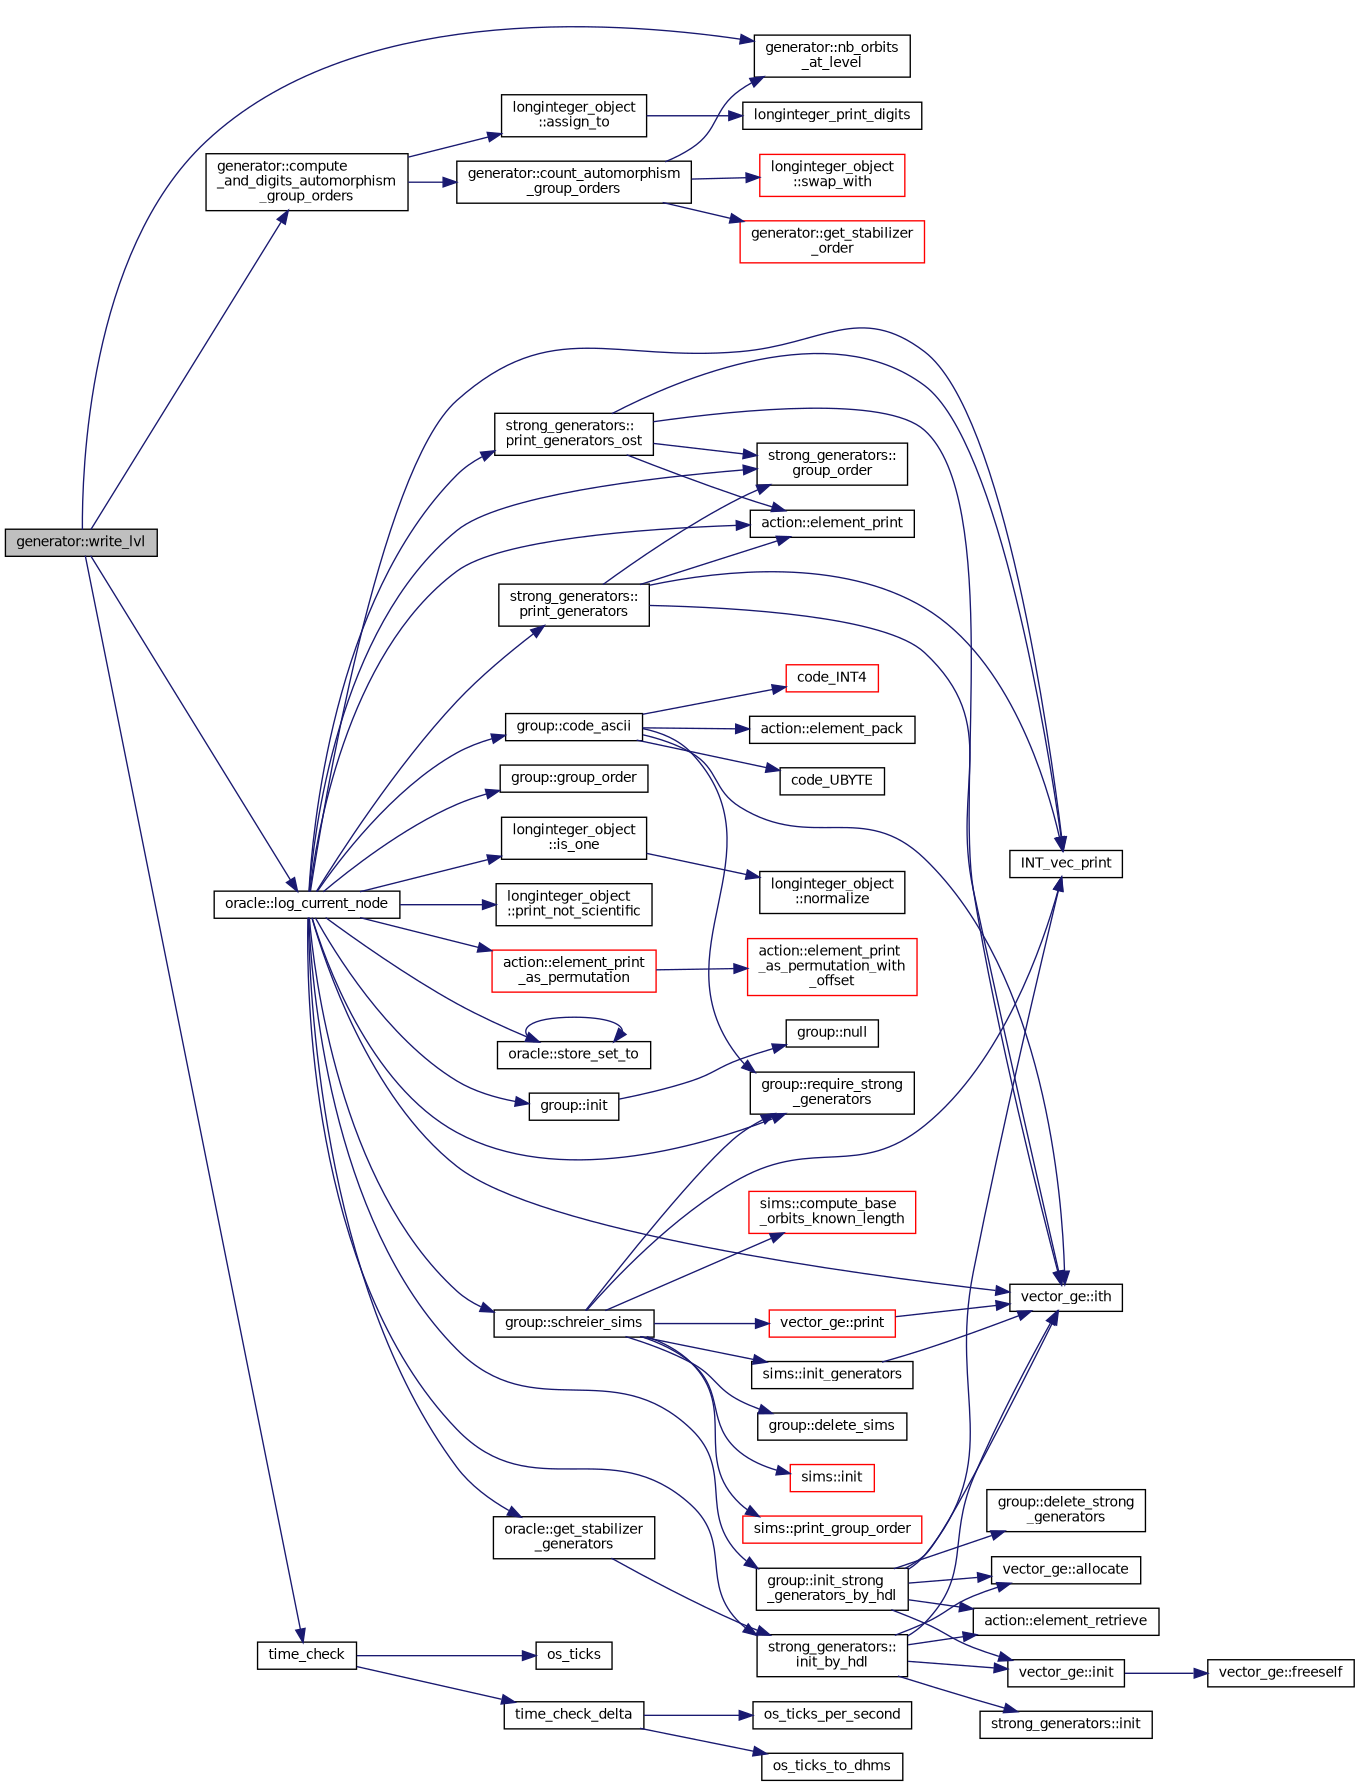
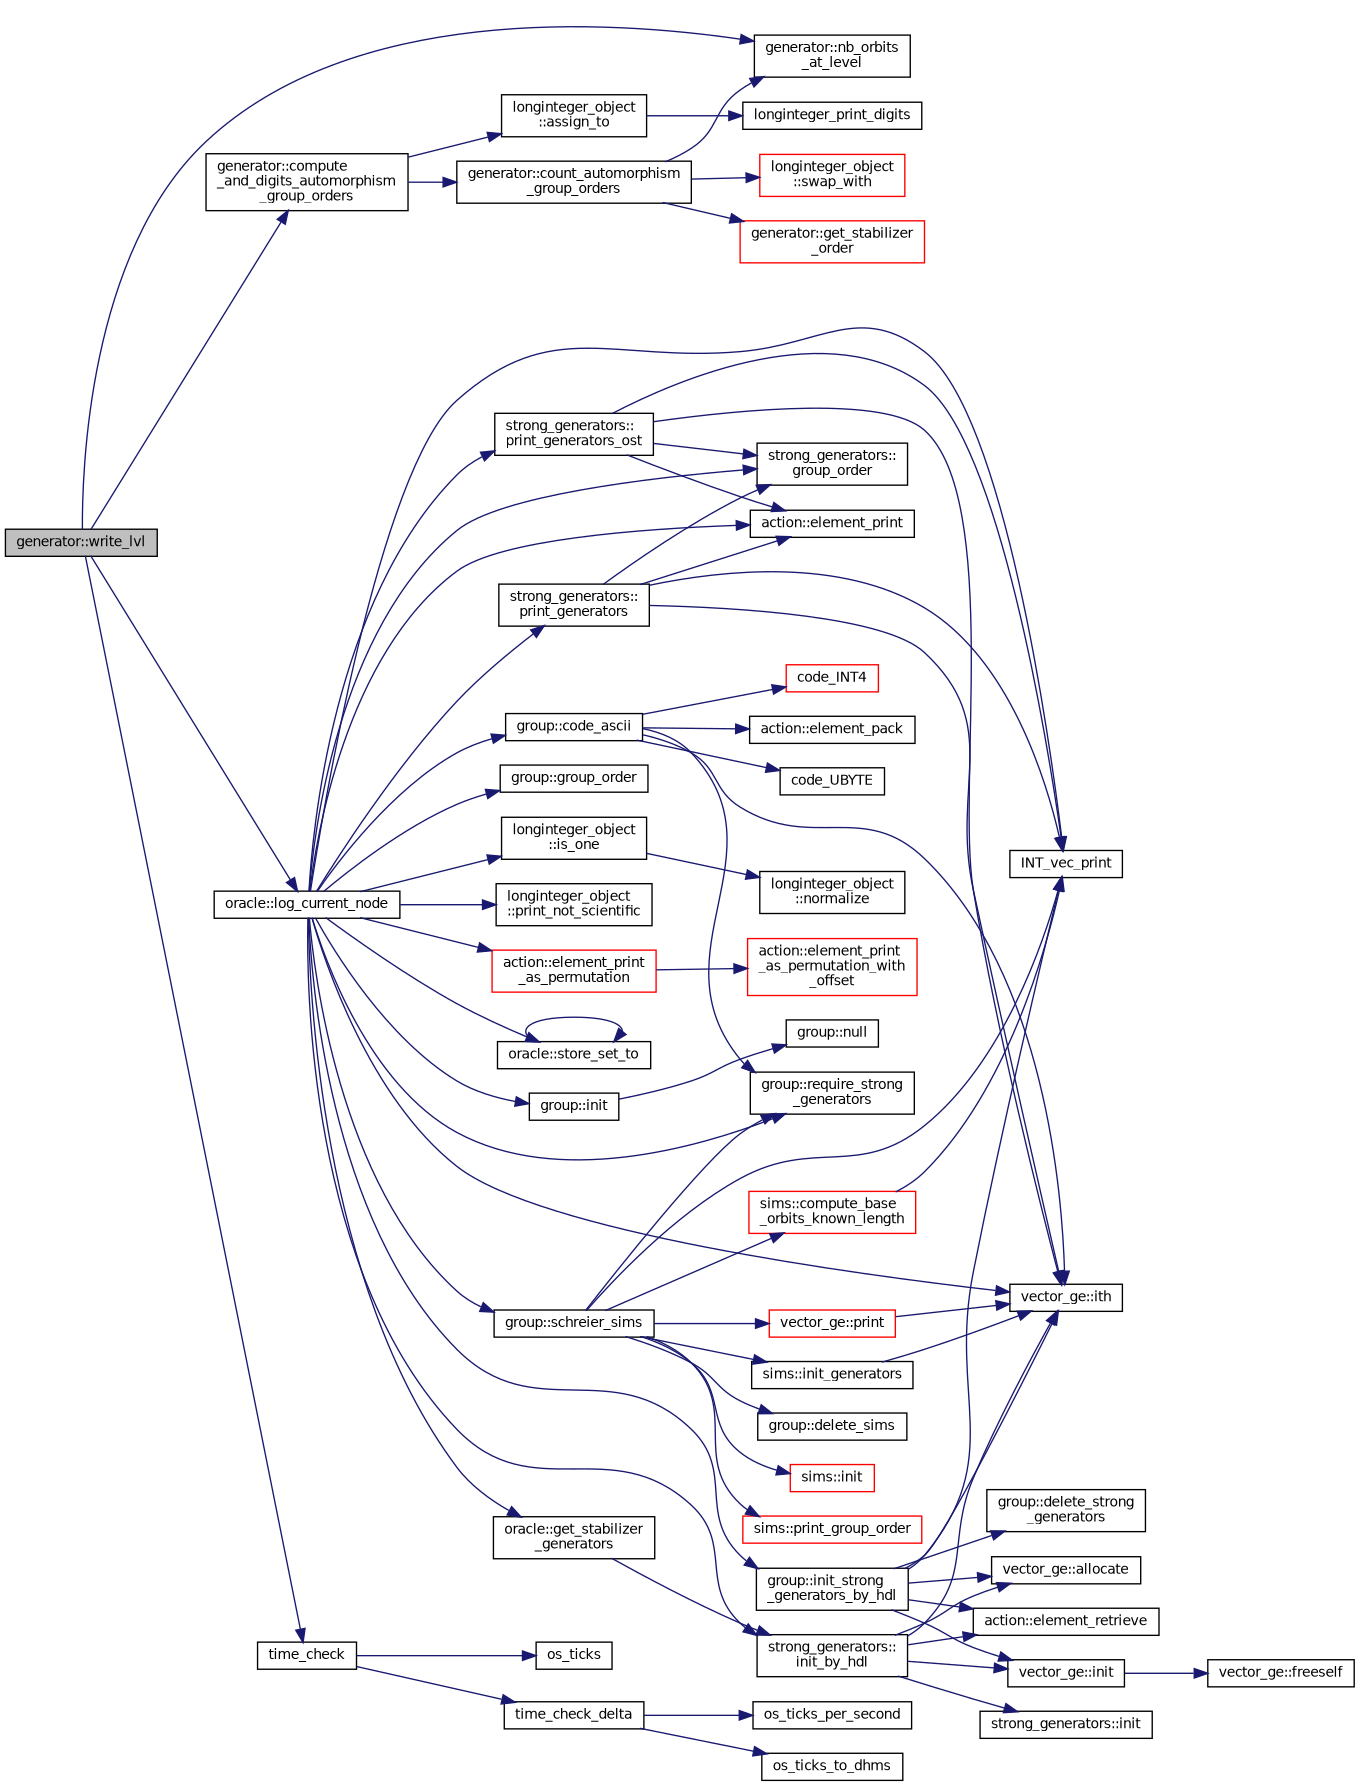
none -> (999, 1064)
